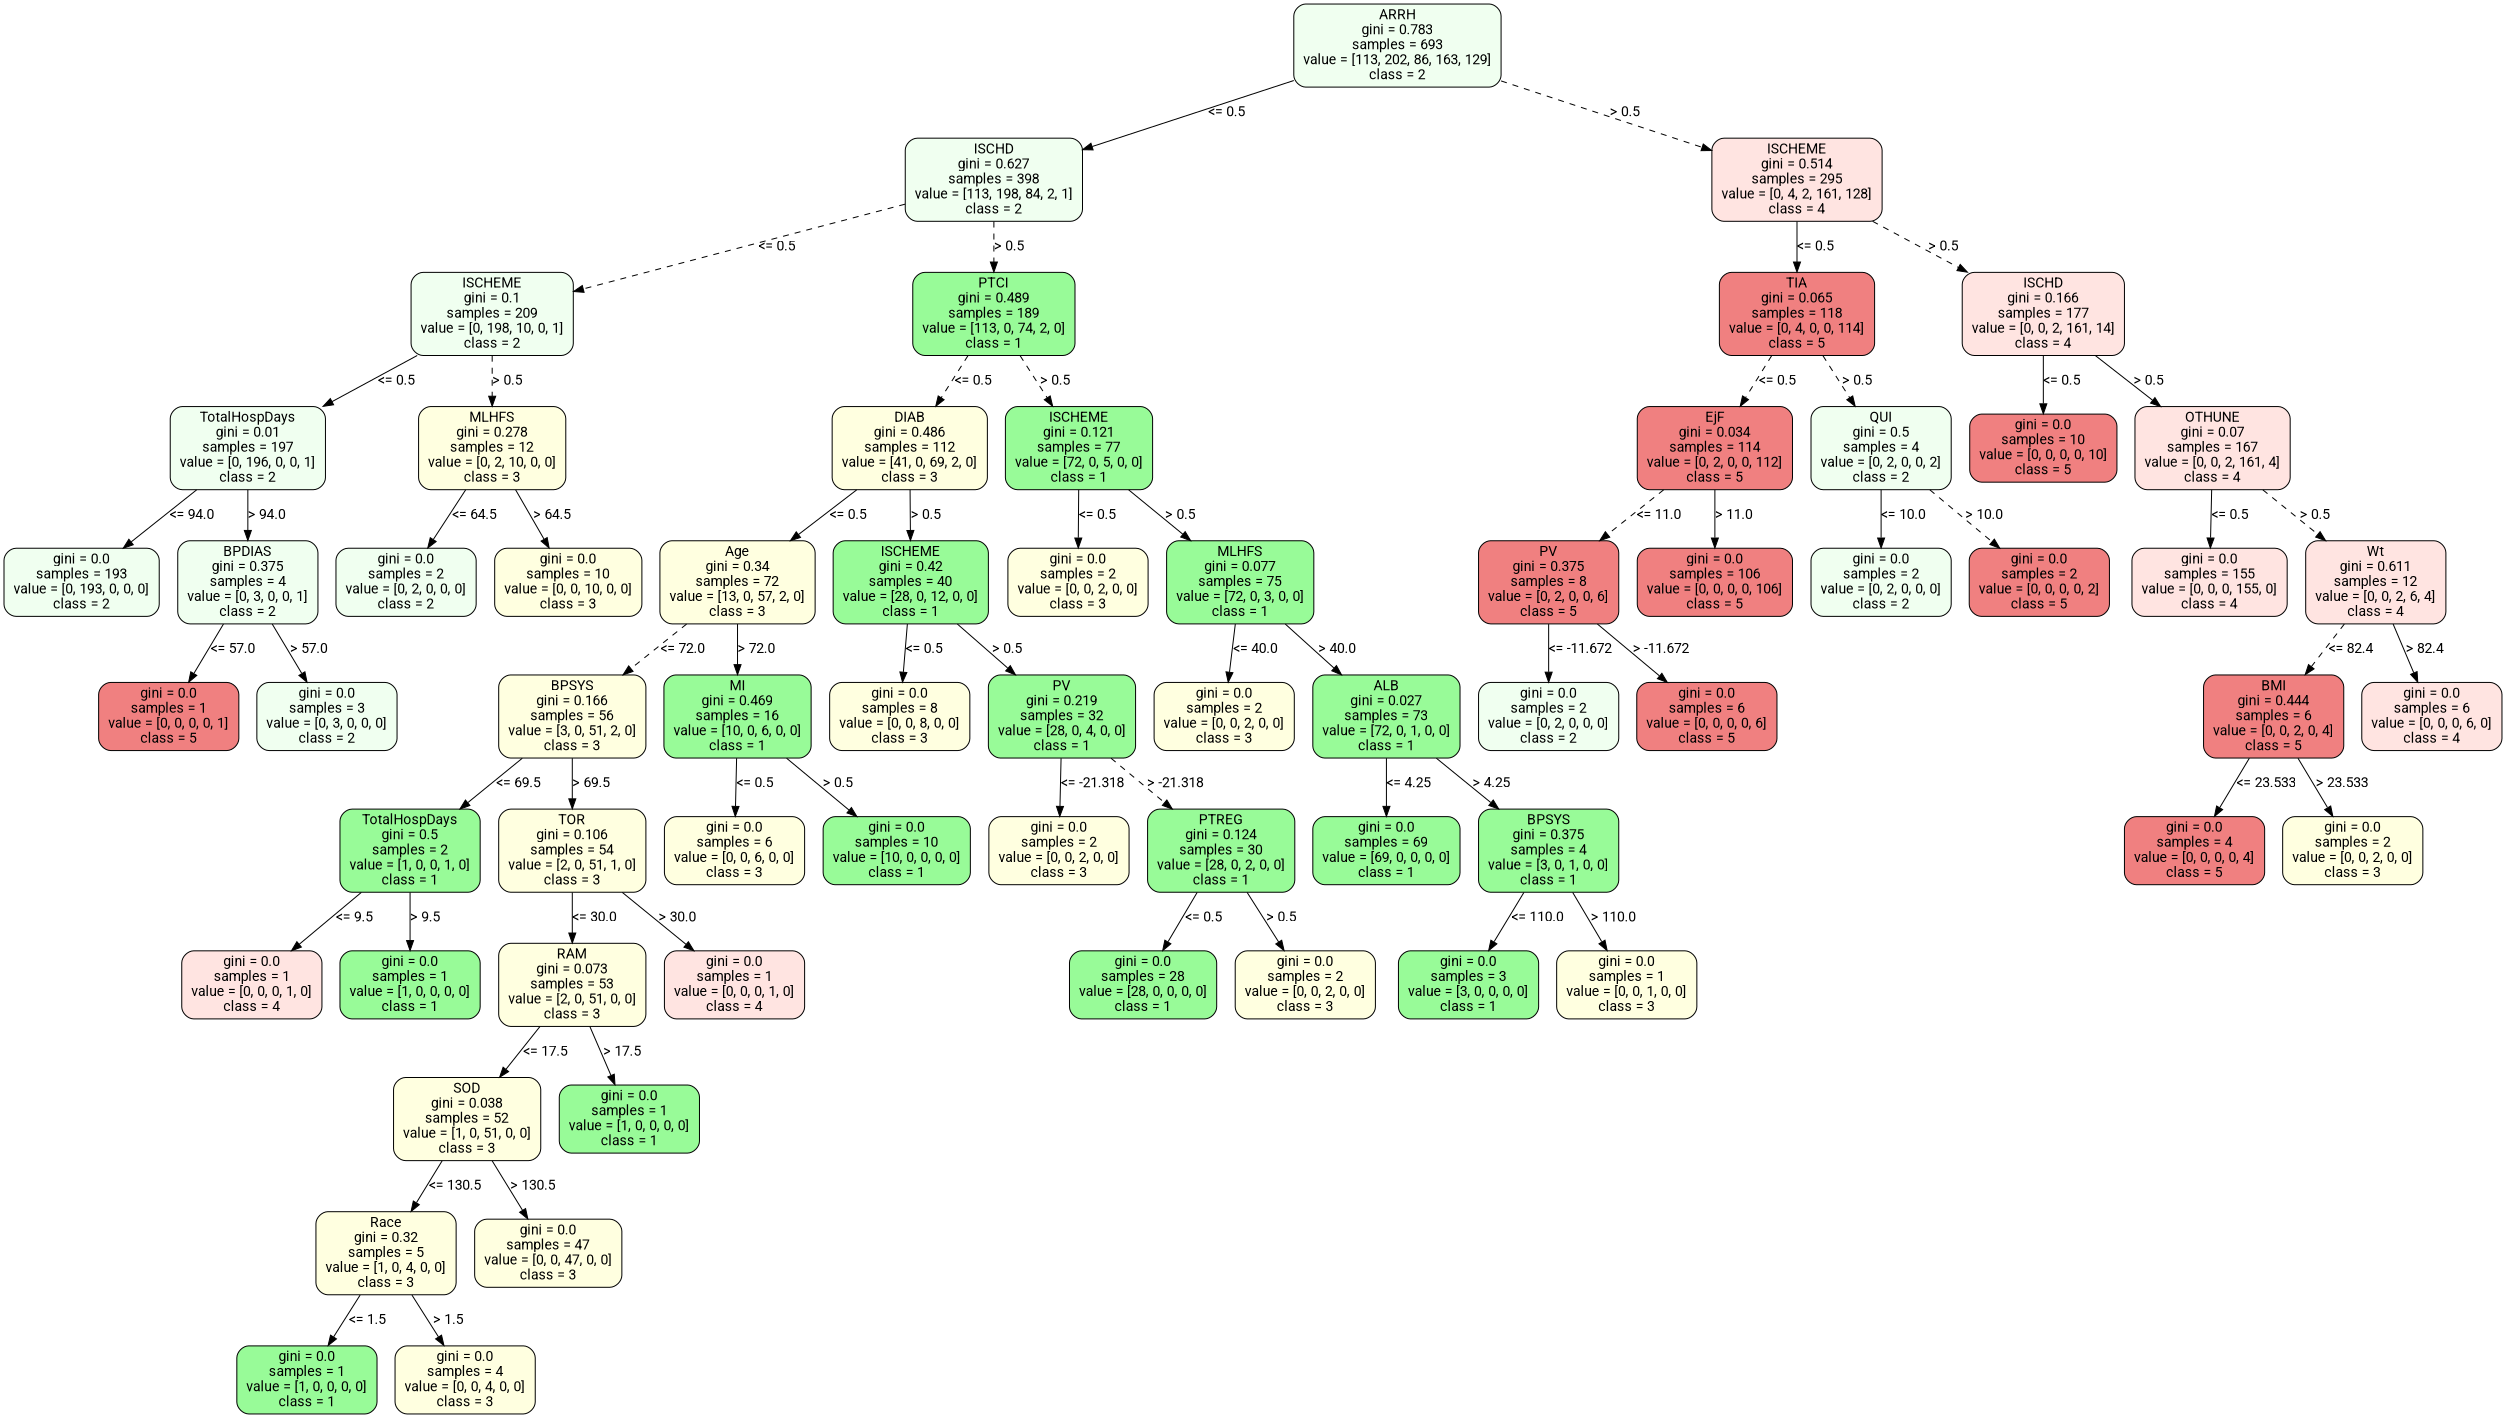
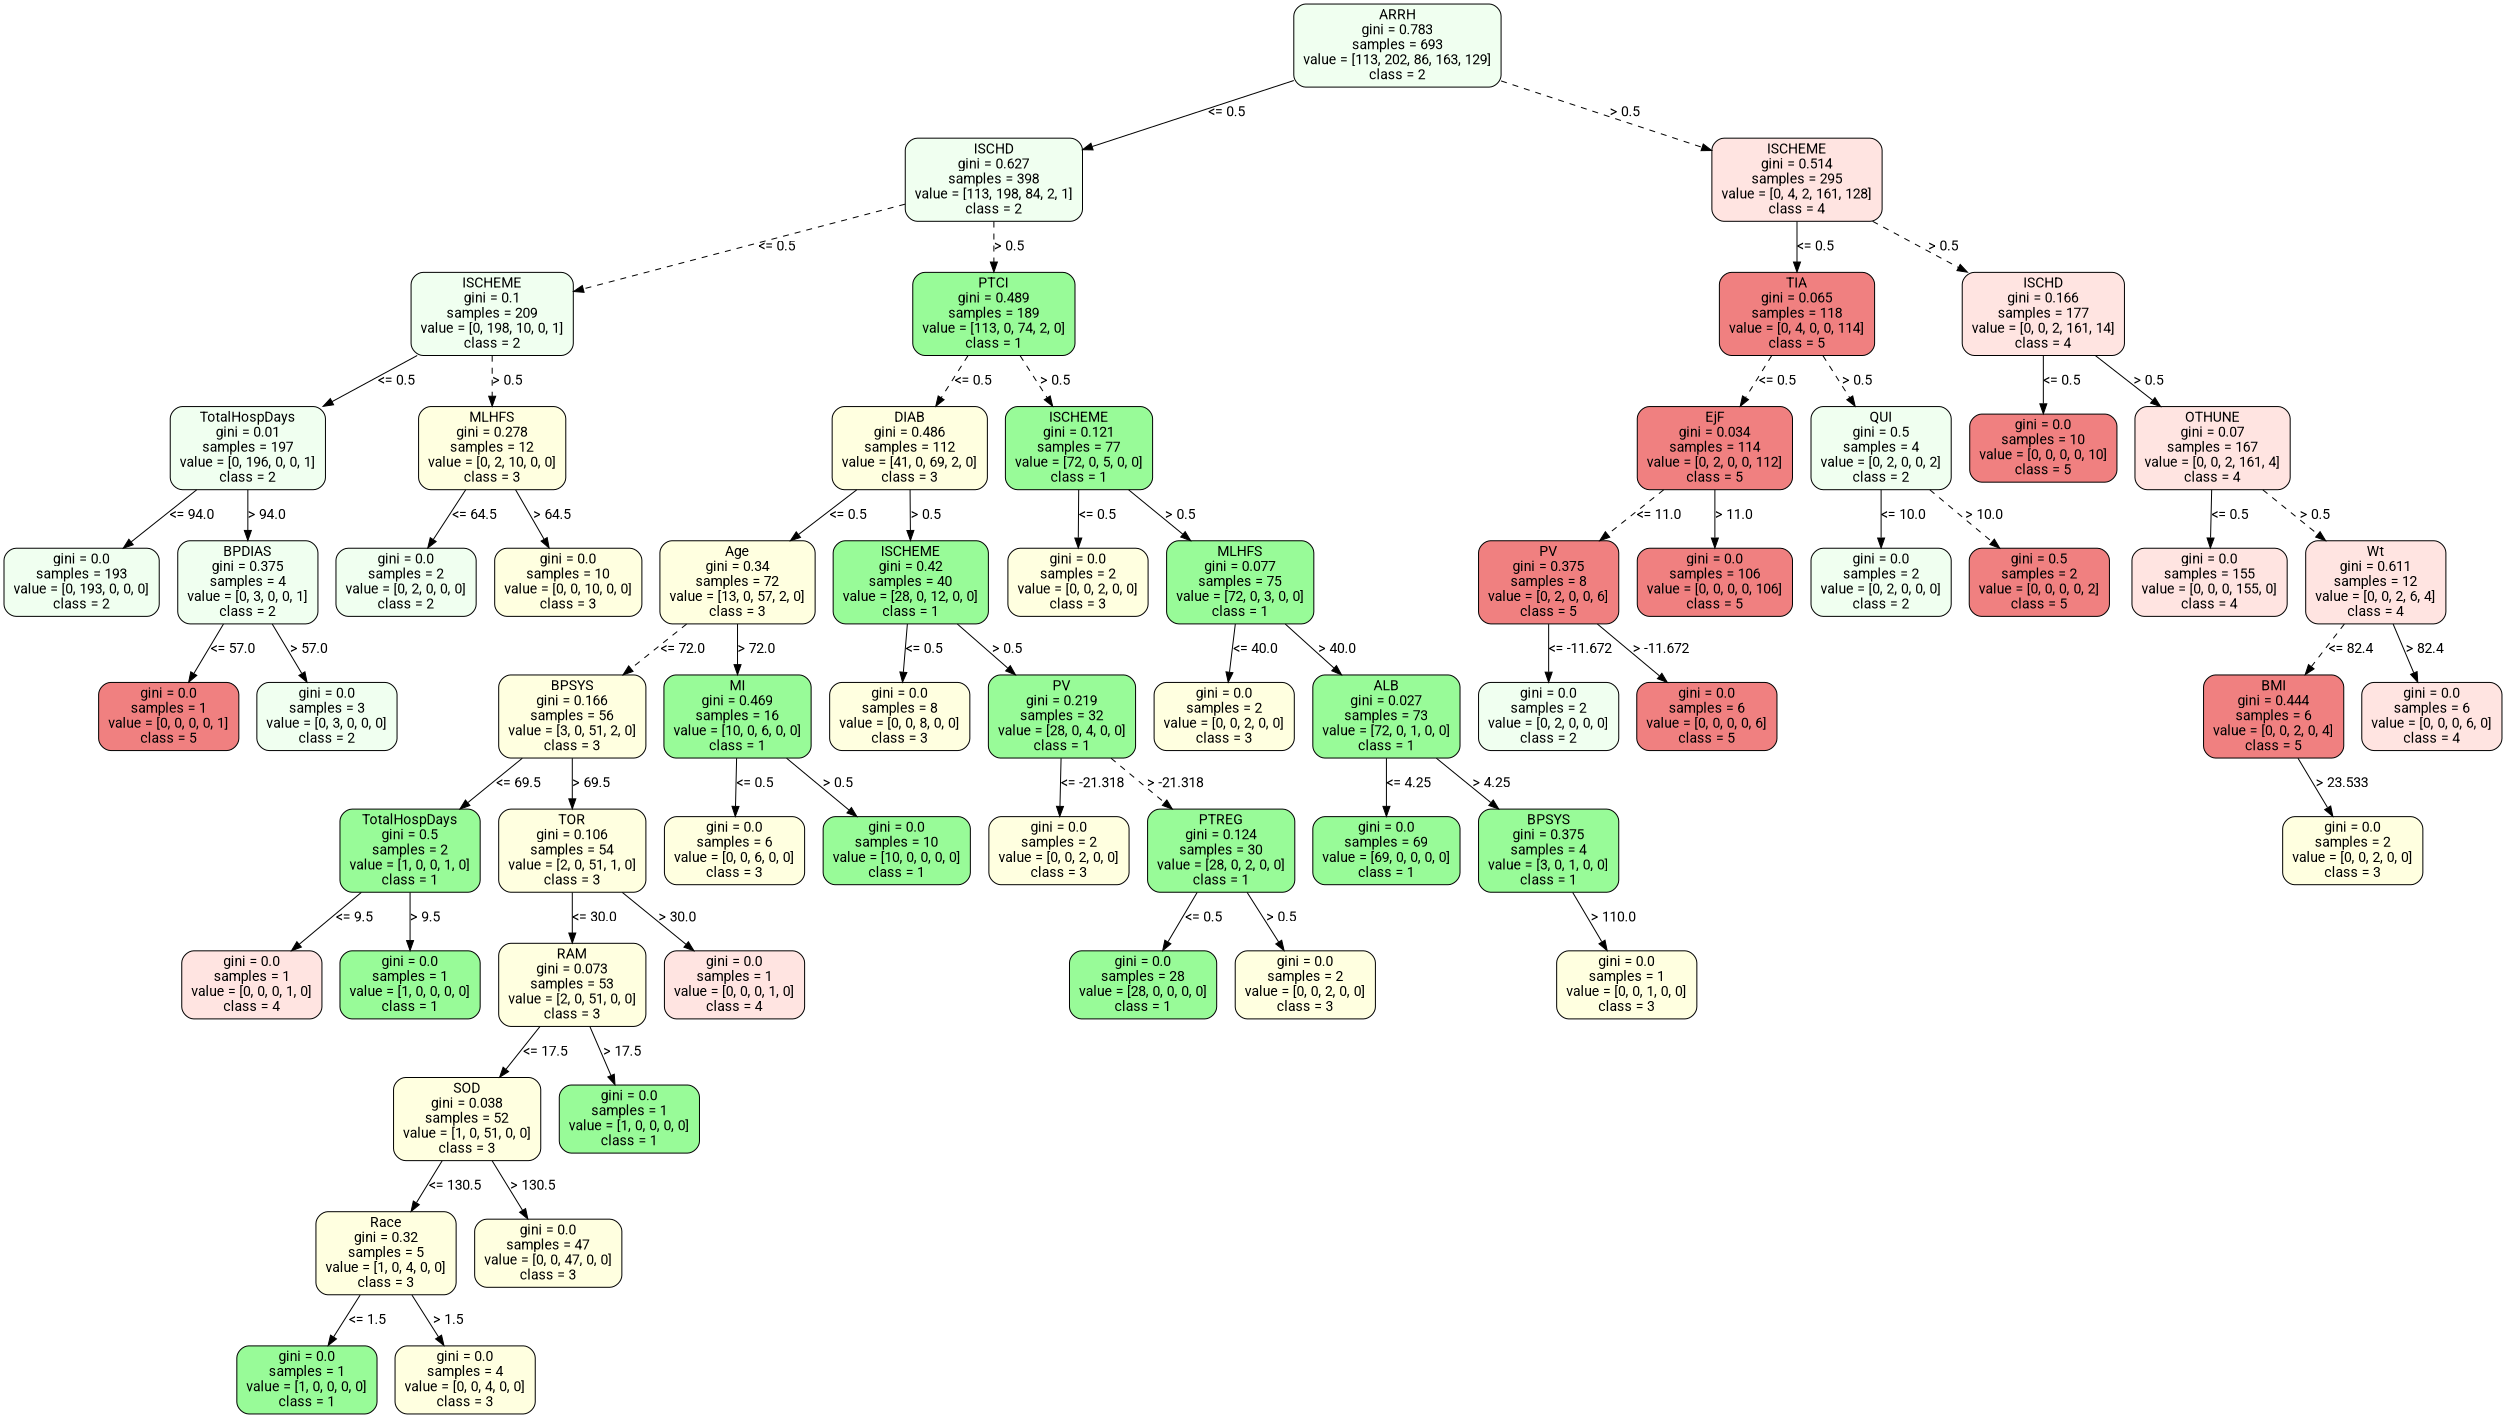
(2039, 582) -> (2039, 582)
(2195, 851) -> none
(1469, 985) -> none
